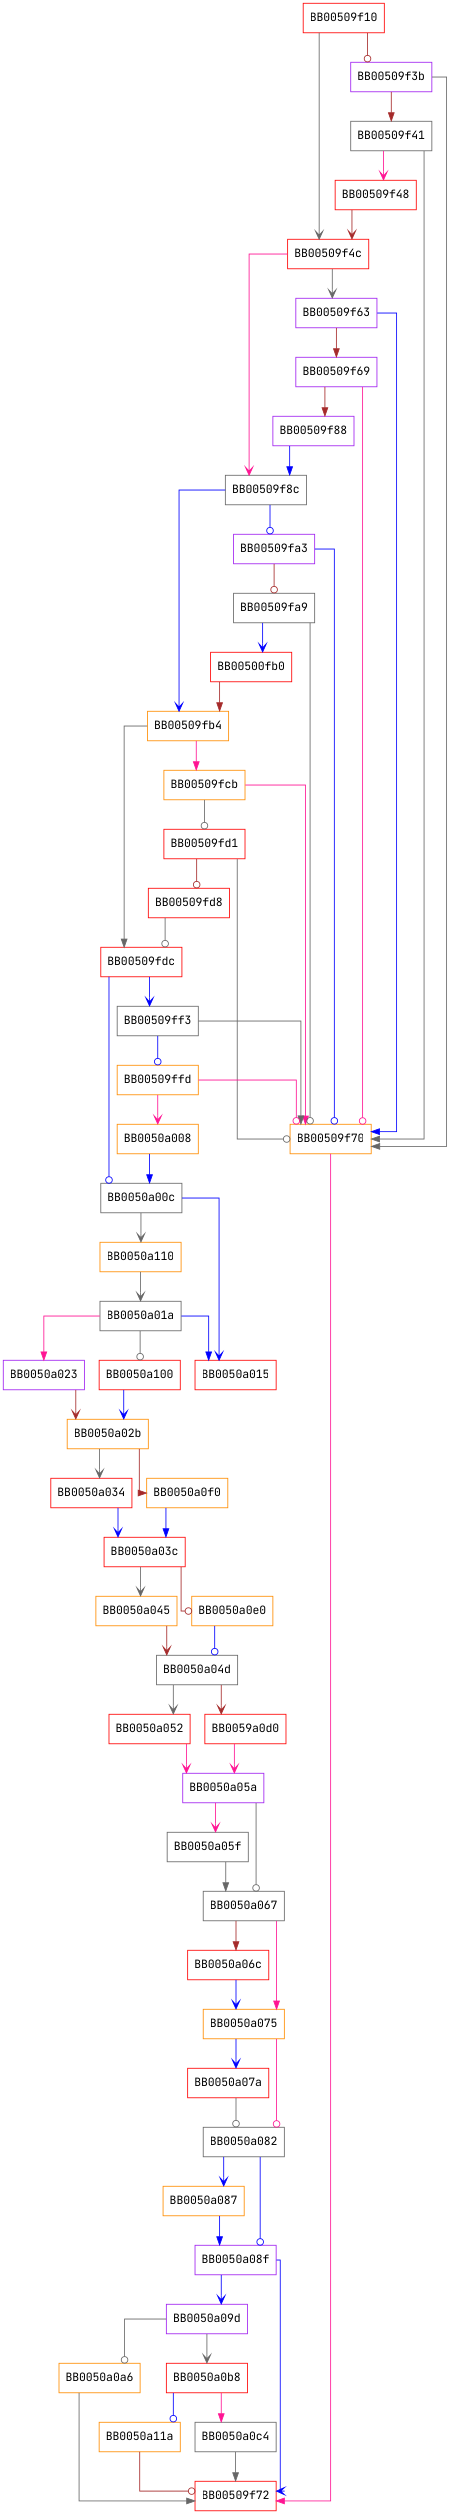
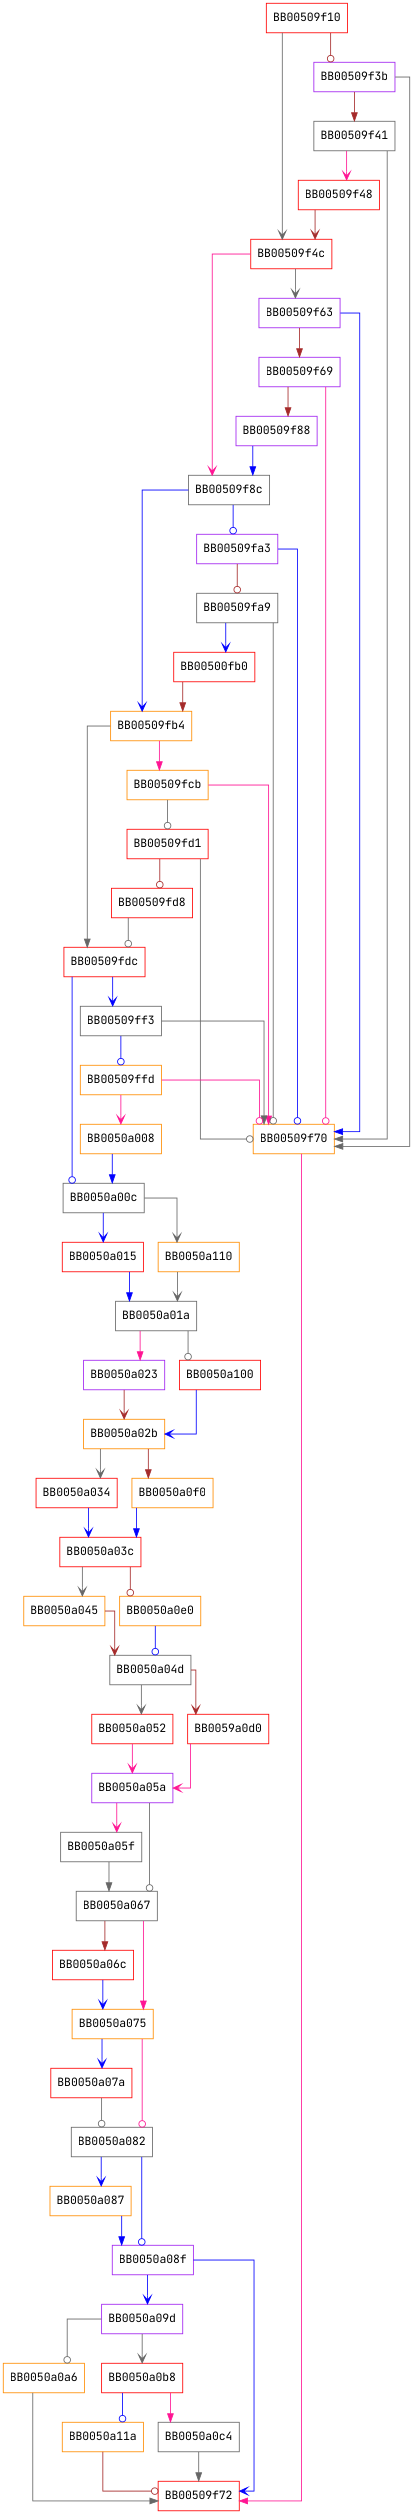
(209, 1320) -> (129, 1282)
